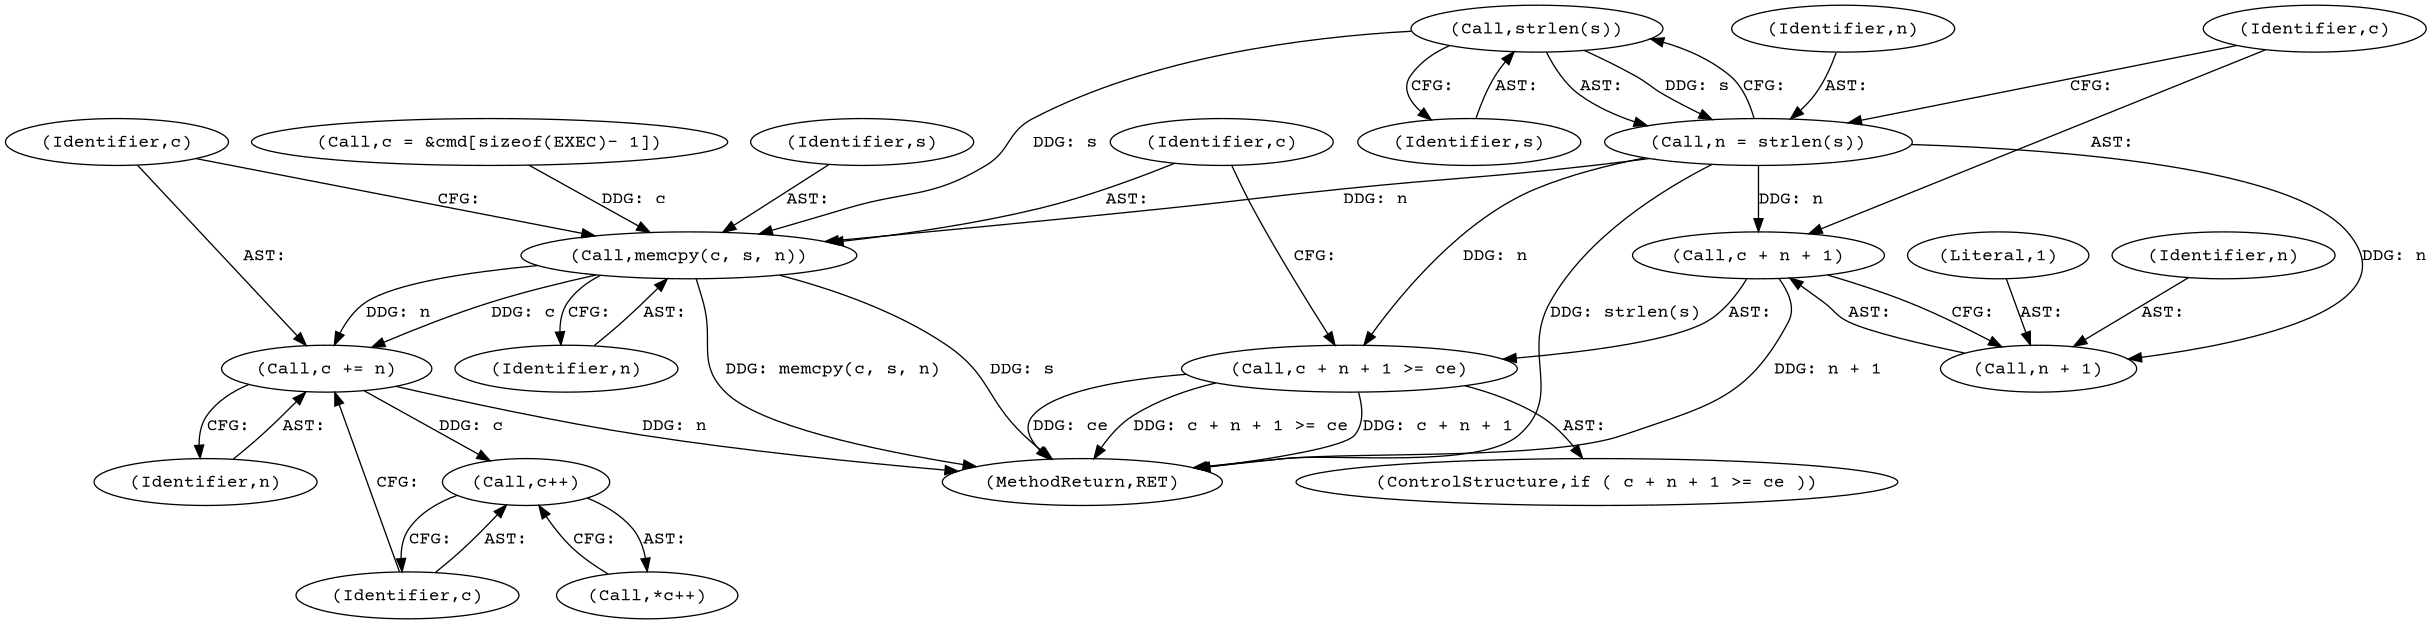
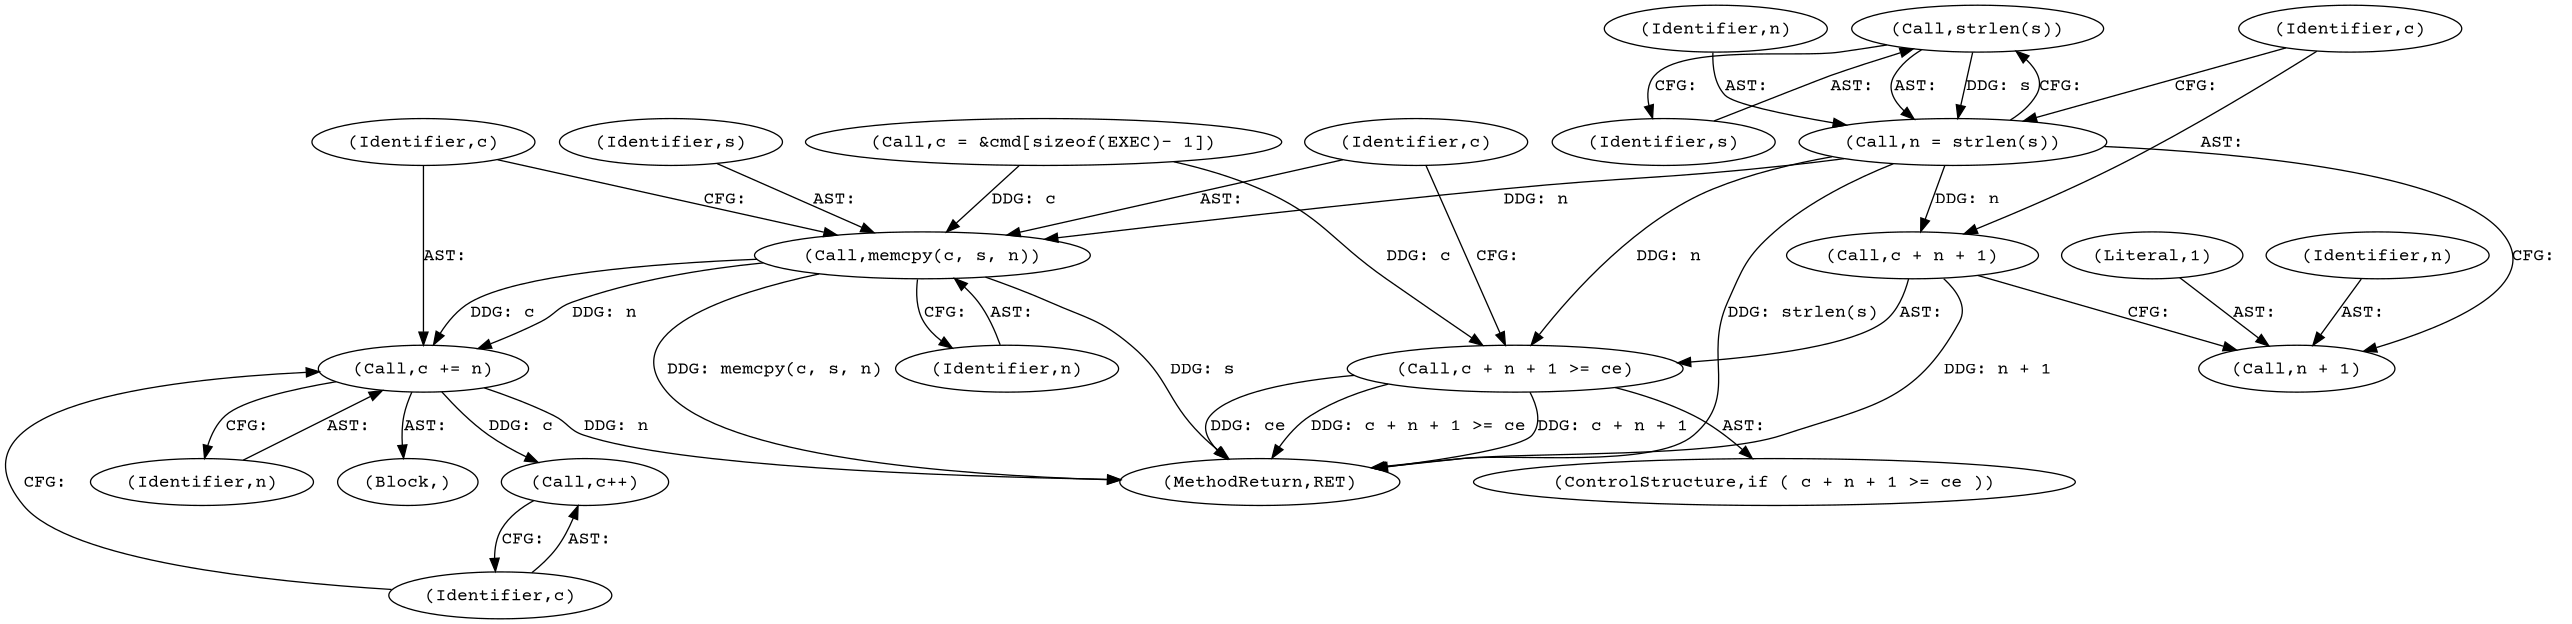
(1078, 98) -> none
none -> (1331, 234)
(2394, 255) -> (2539, 255)
(1877, 332) -> none
none -> (408, 482)
(647, 595) -> none
